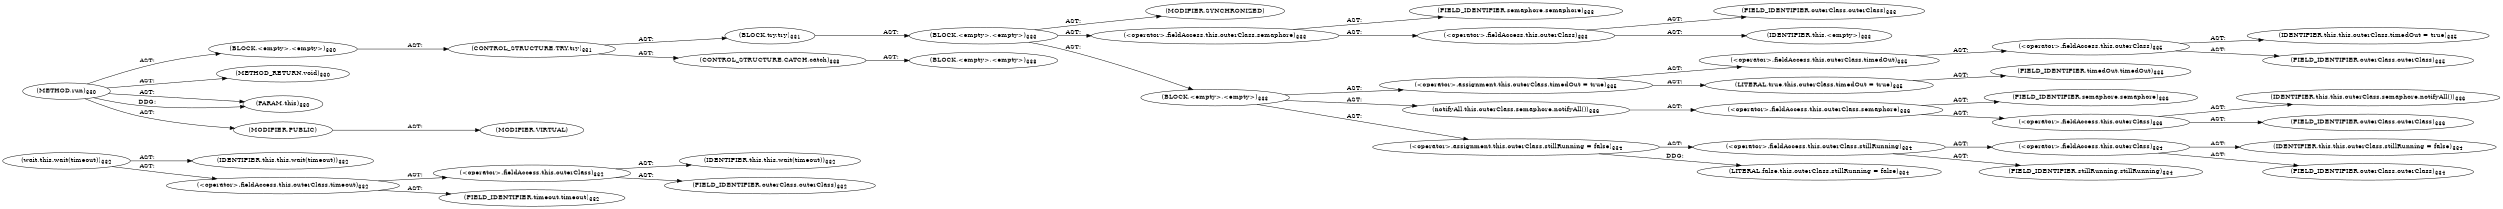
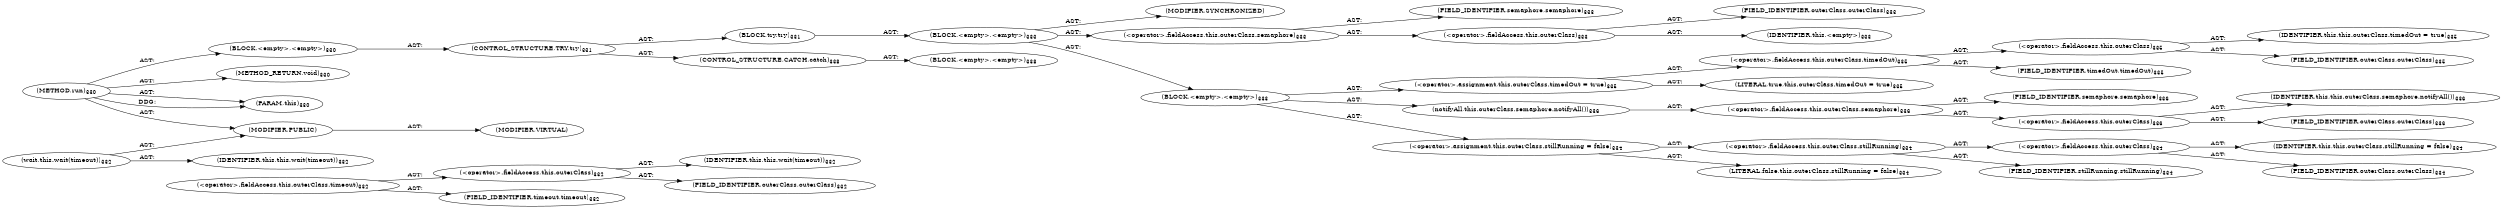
(1957, 78) -> (1959, 66)
(1676, 156) -> (1676, 156)
(162, 173) -> (175, 145)
